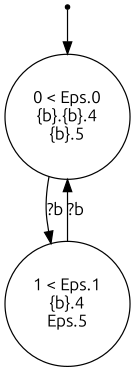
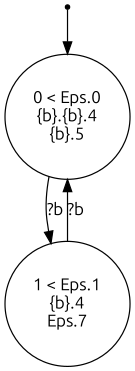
(68, 304) -> (68, 304)
